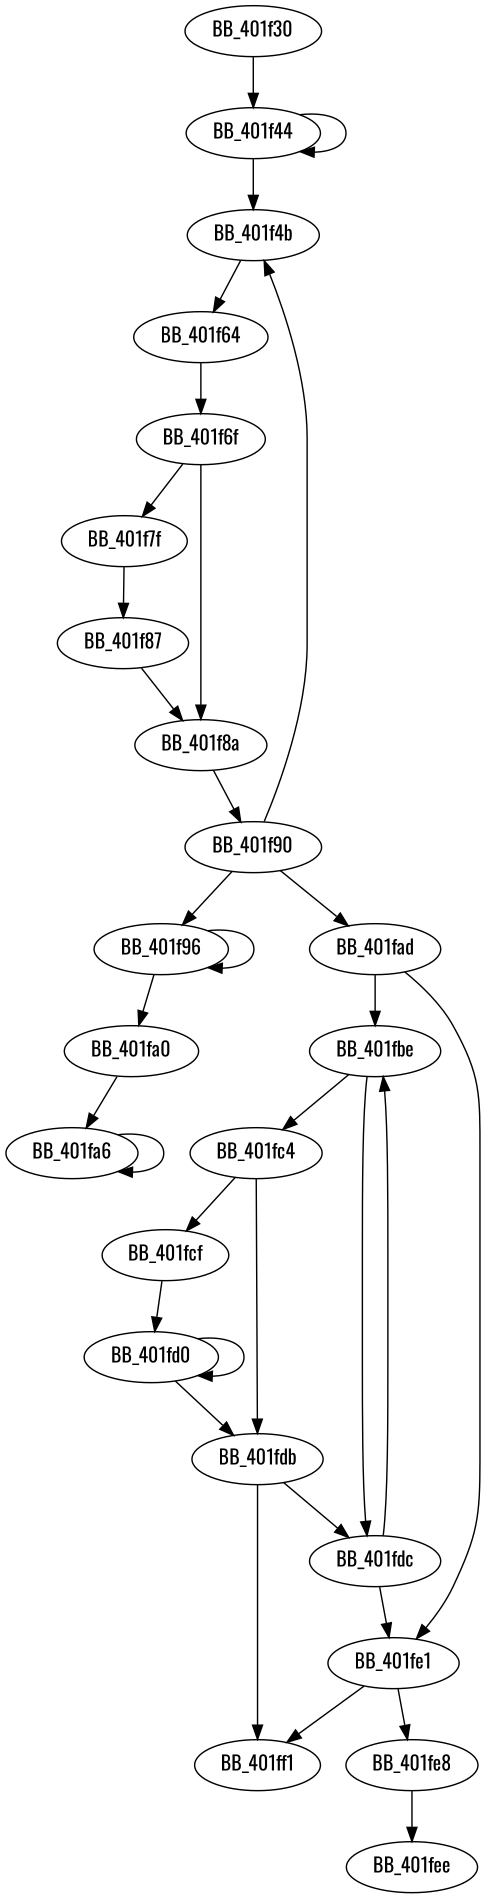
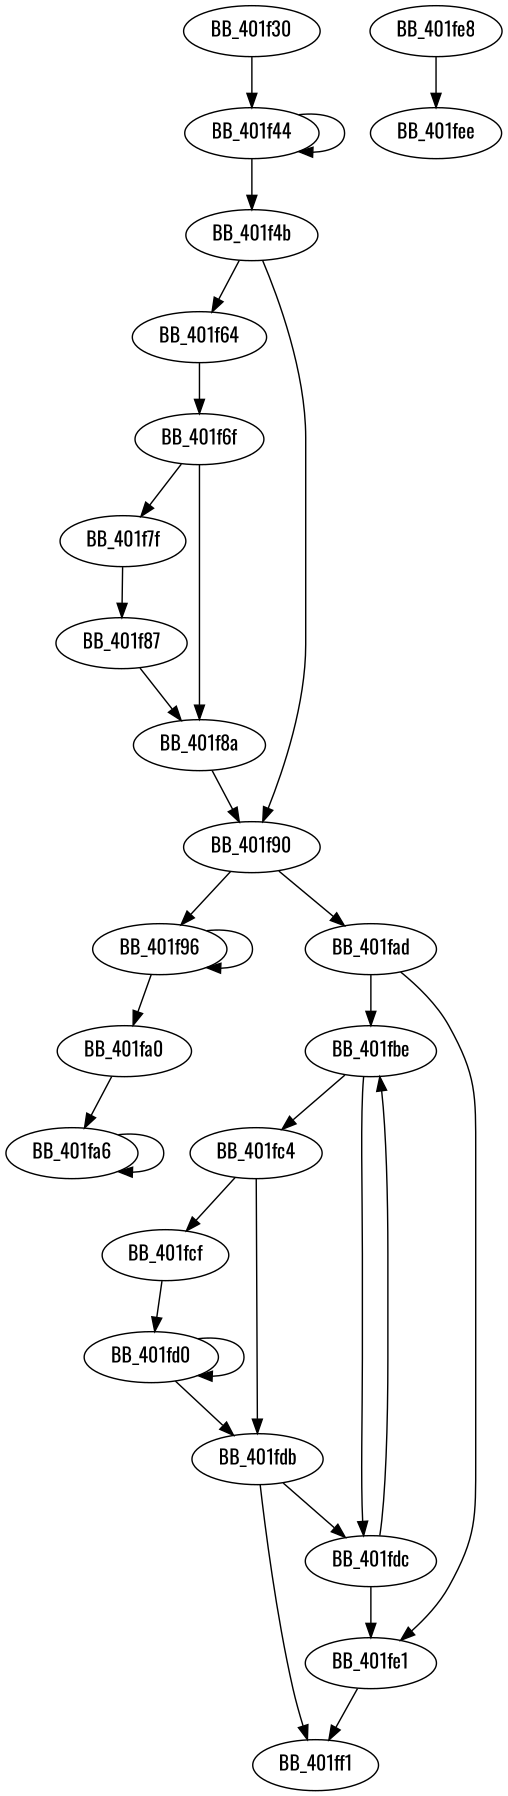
(307, 548) -> (306, 534)
(401, 1707) -> none
